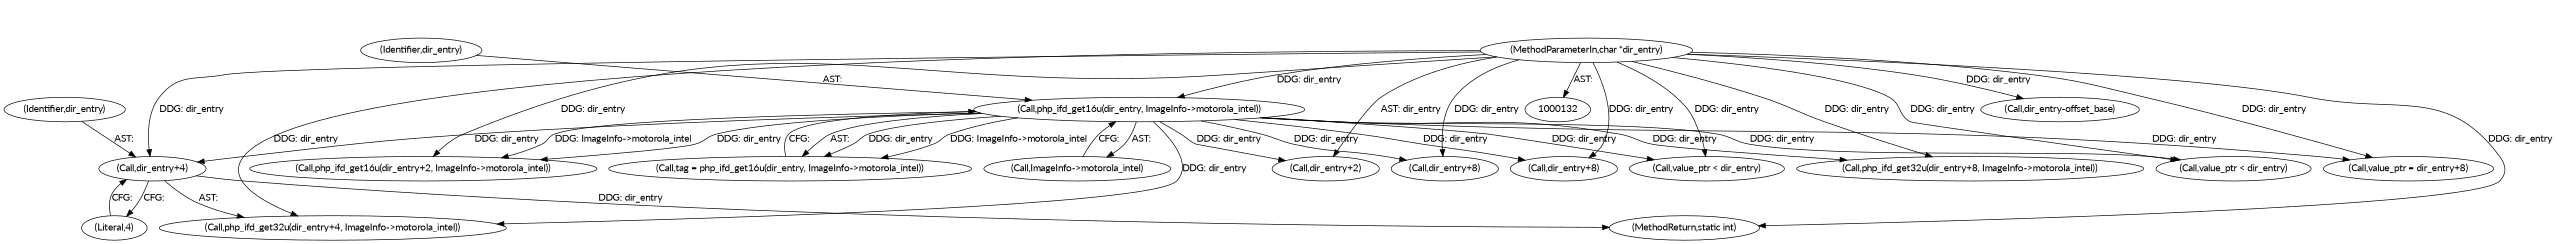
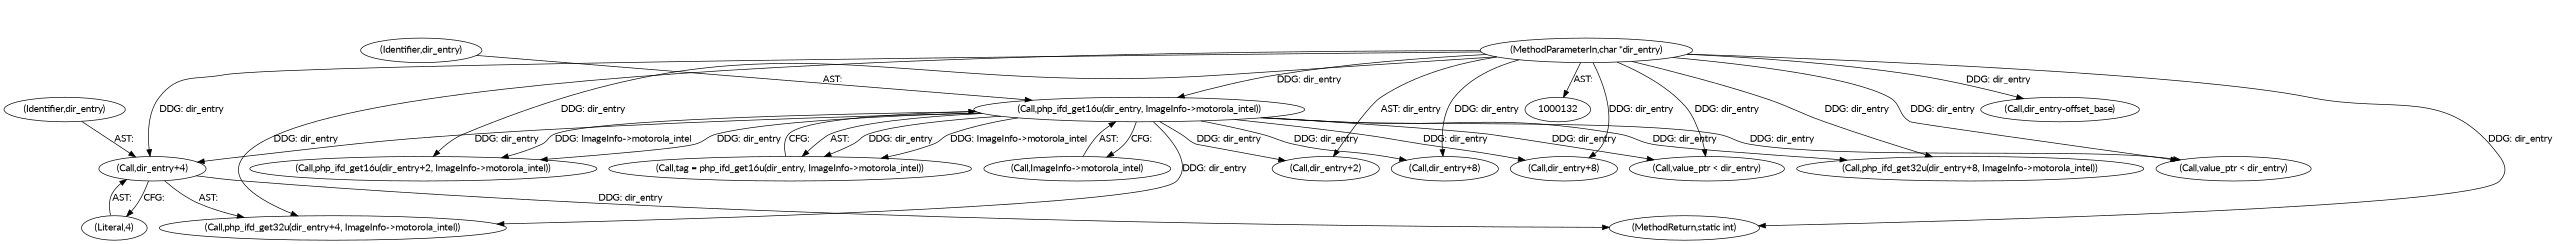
(1110, 139) -> (1110, 139)
(1143, 139) -> (1143, 139)
(2408, 169) -> none
(124, 198) -> (124, 198)
